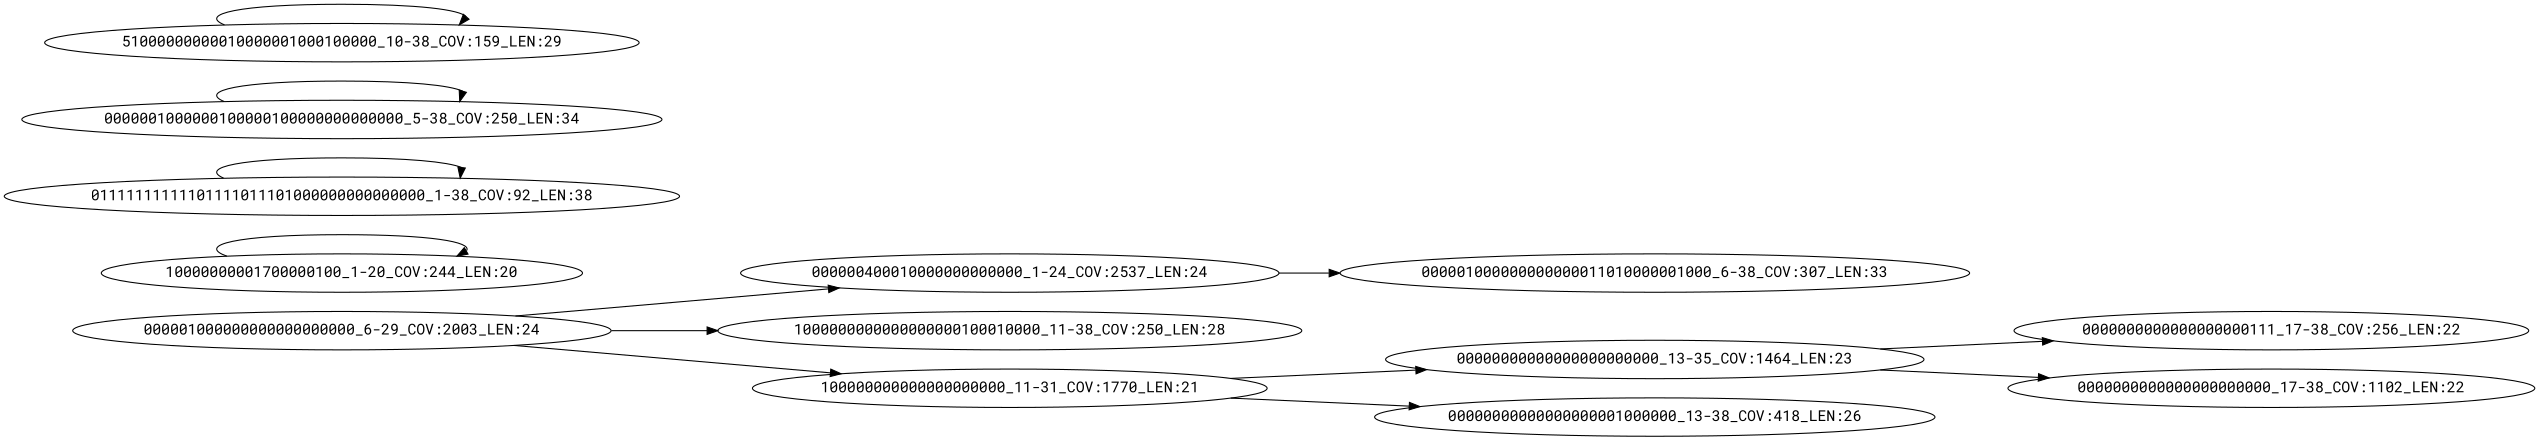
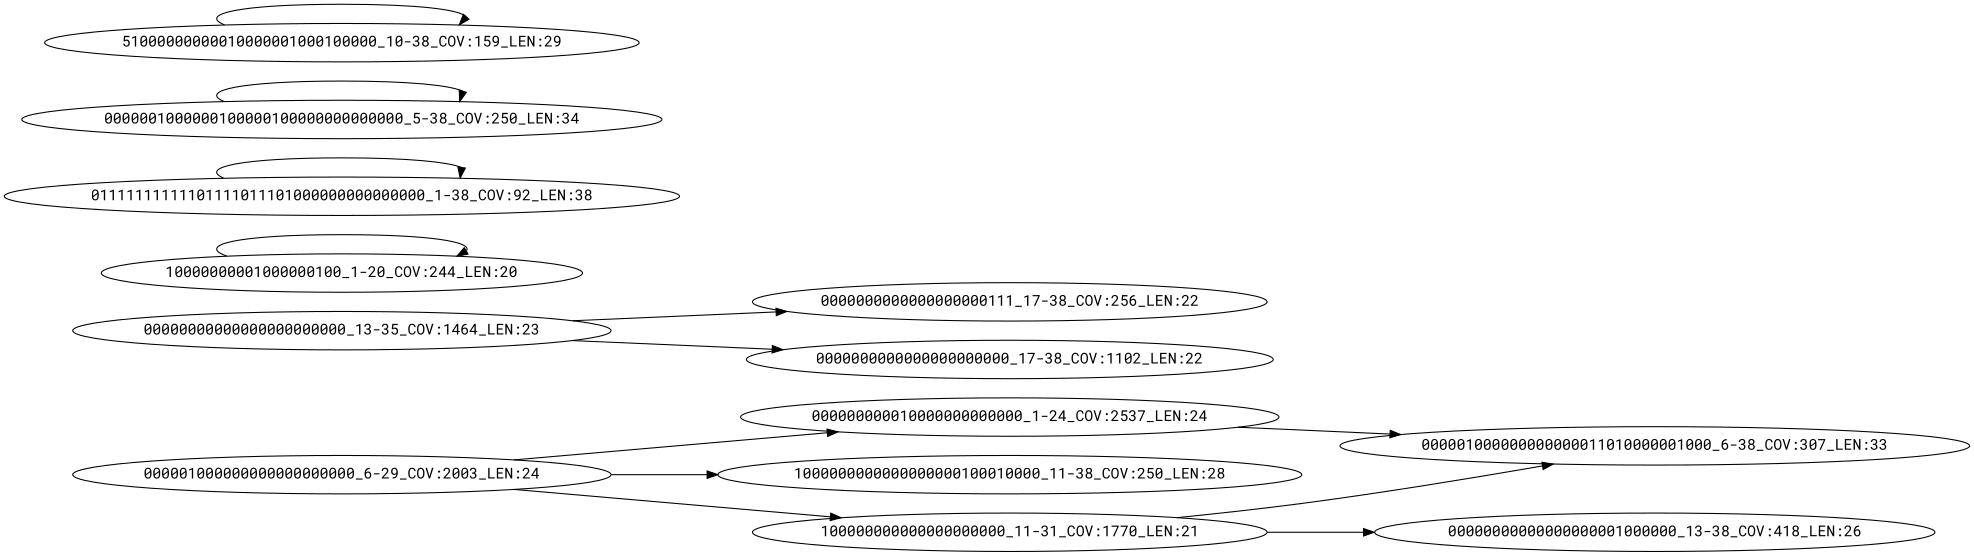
(342, 273) -> (342, 273)
(1010, 273) -> (1010, 417)
(1323, 374) -> (1360, 495)
